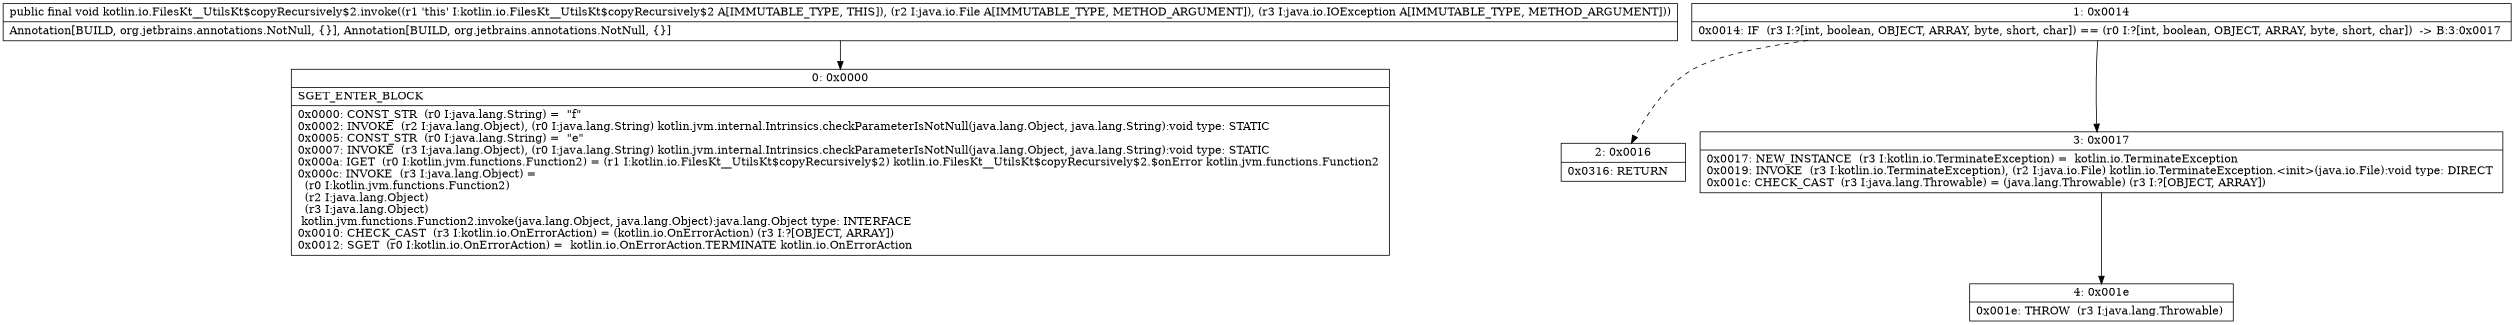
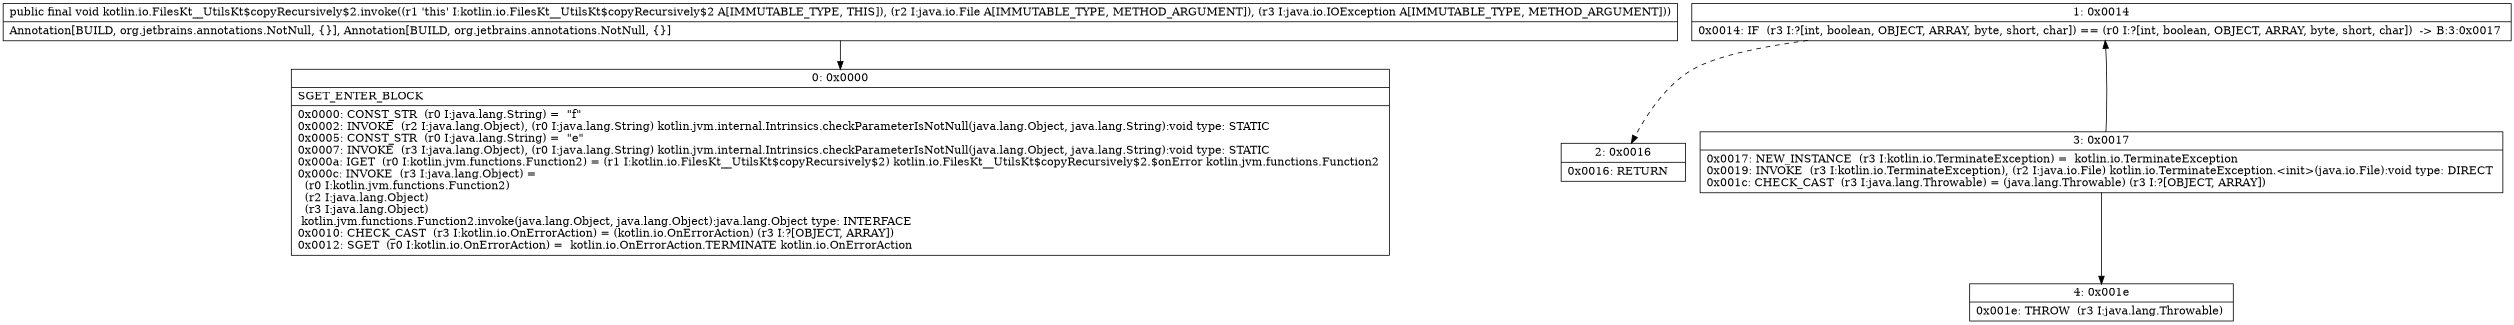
(2096, 82) -> (2107, 90)
(1623, 171) -> (1623, 171)
